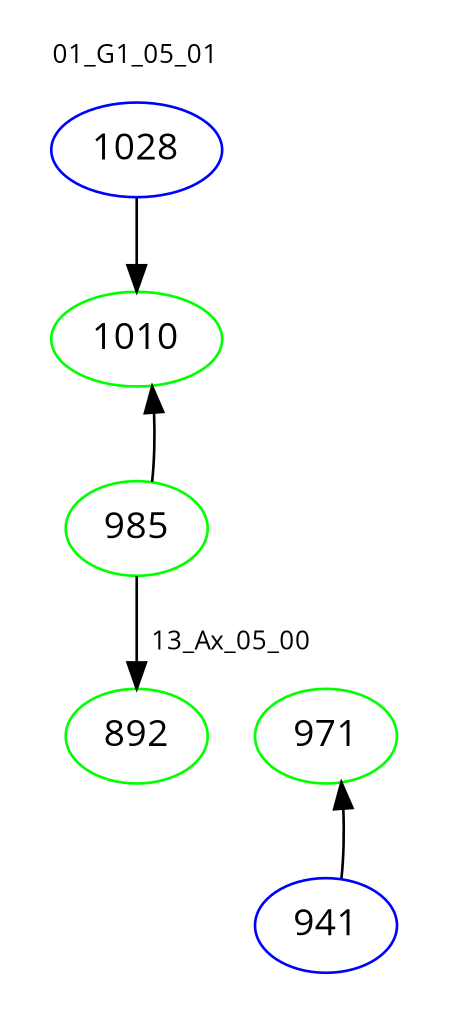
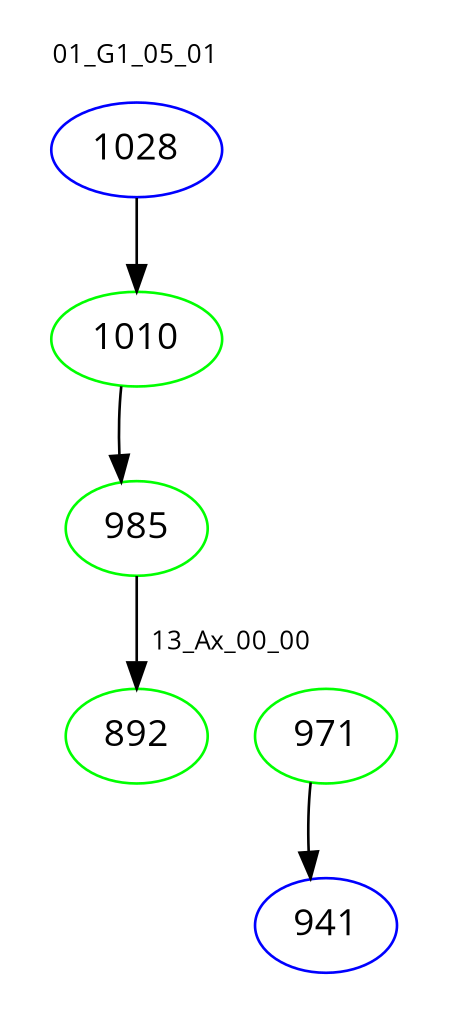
(154, 447) -> (119, 421)
(231, 643) -> (231, 643)
(344, 844) -> (308, 817)
